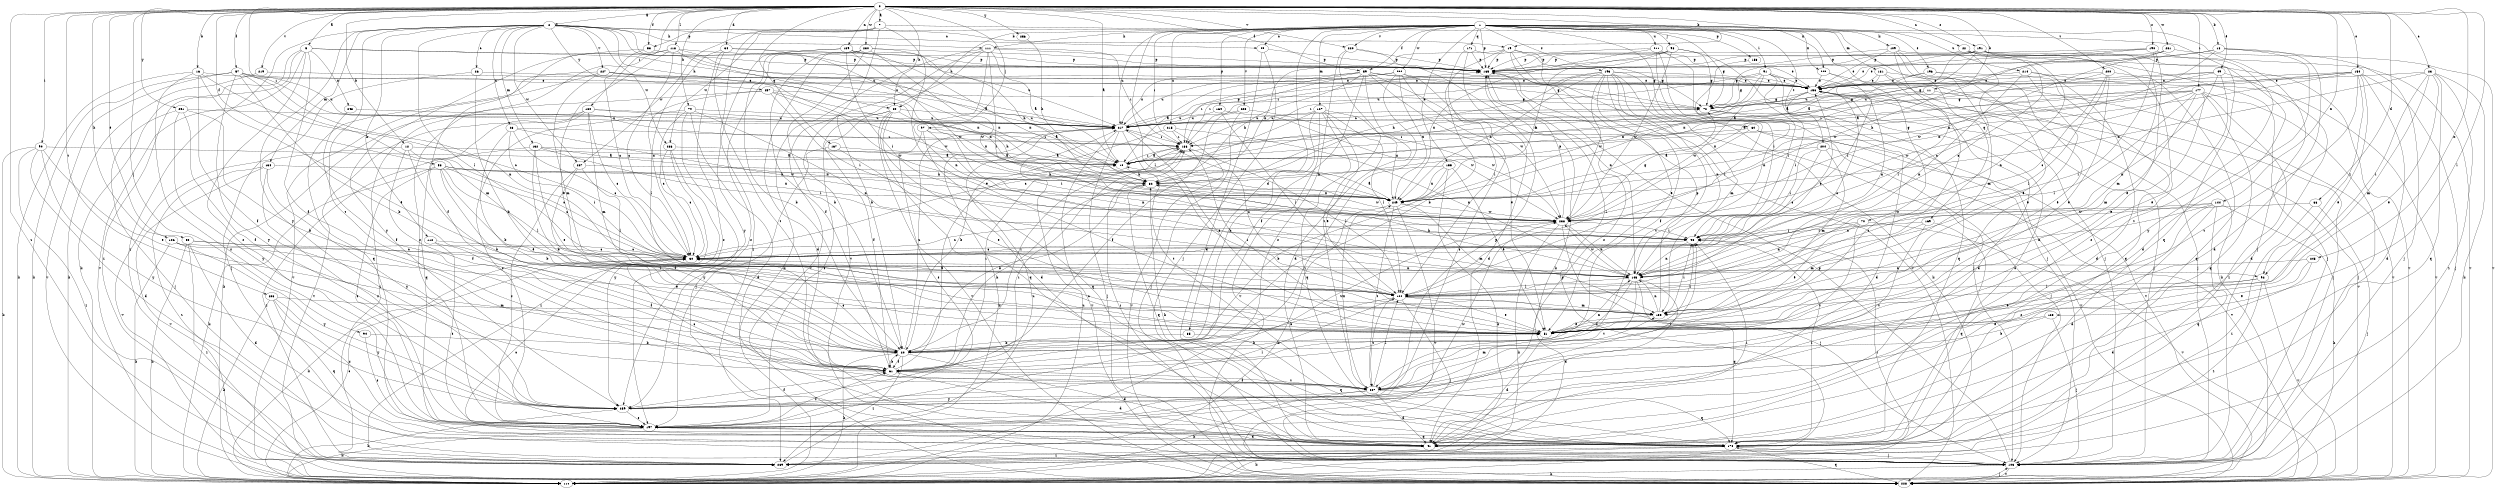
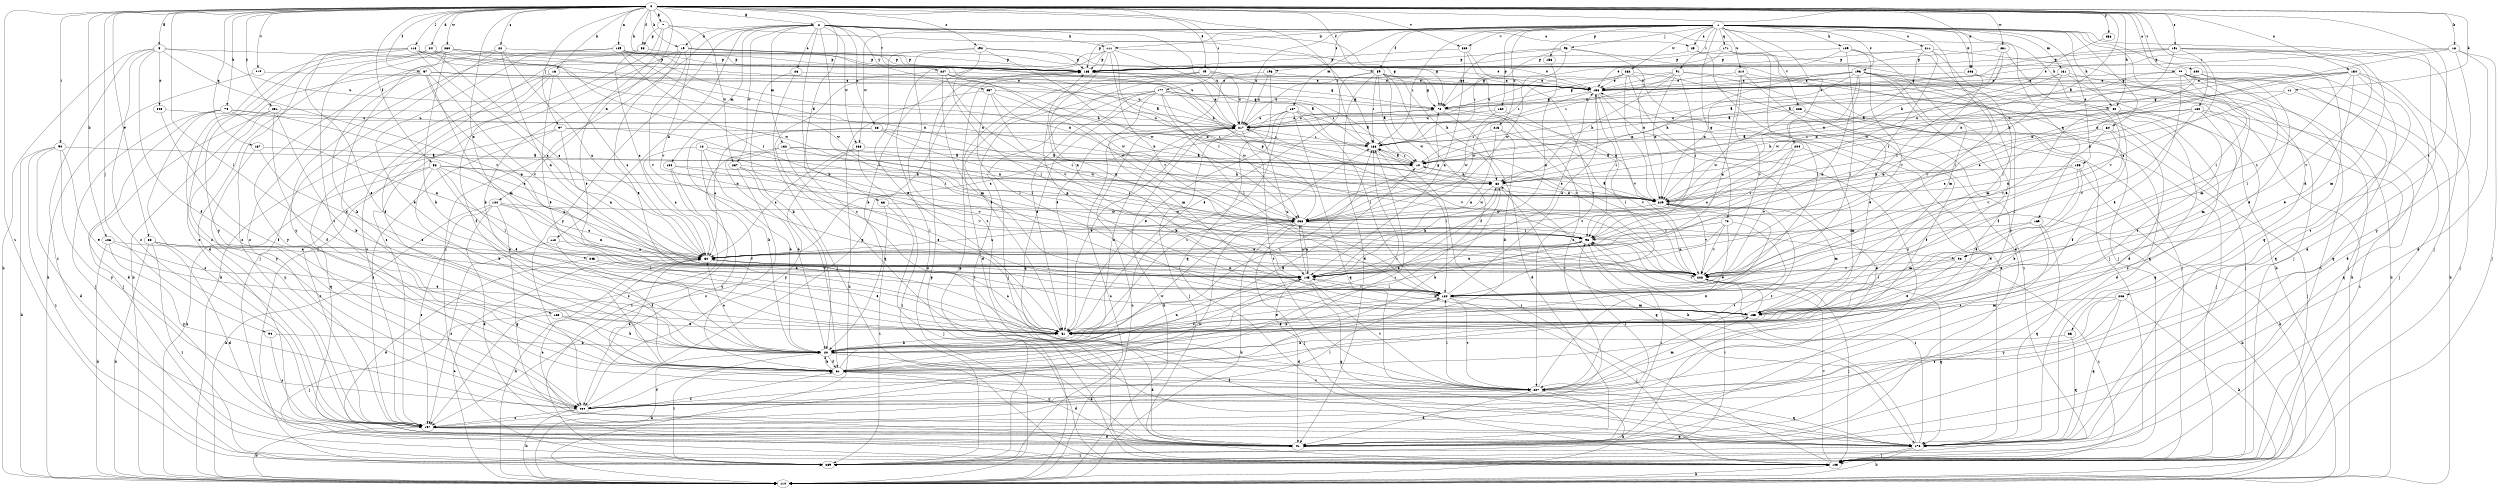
(542, 12) -> (785, 55)
none -> (1202, 266)
(315, 450) -> none
